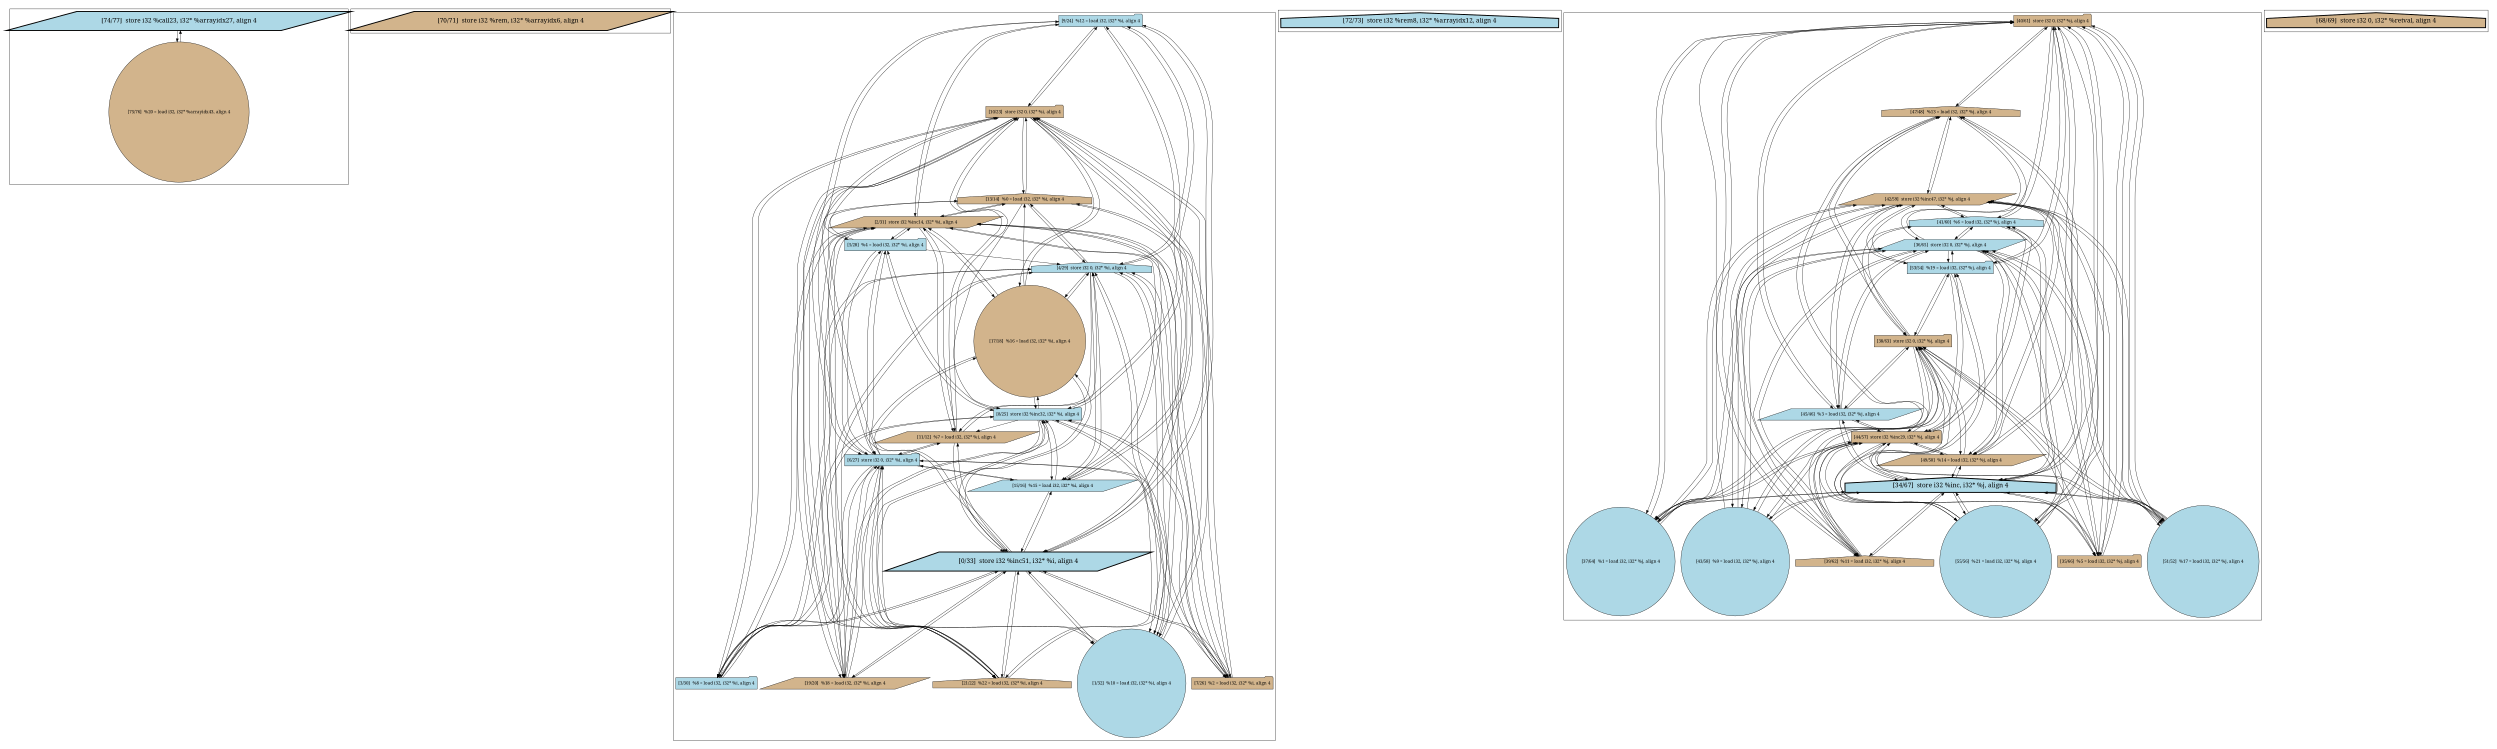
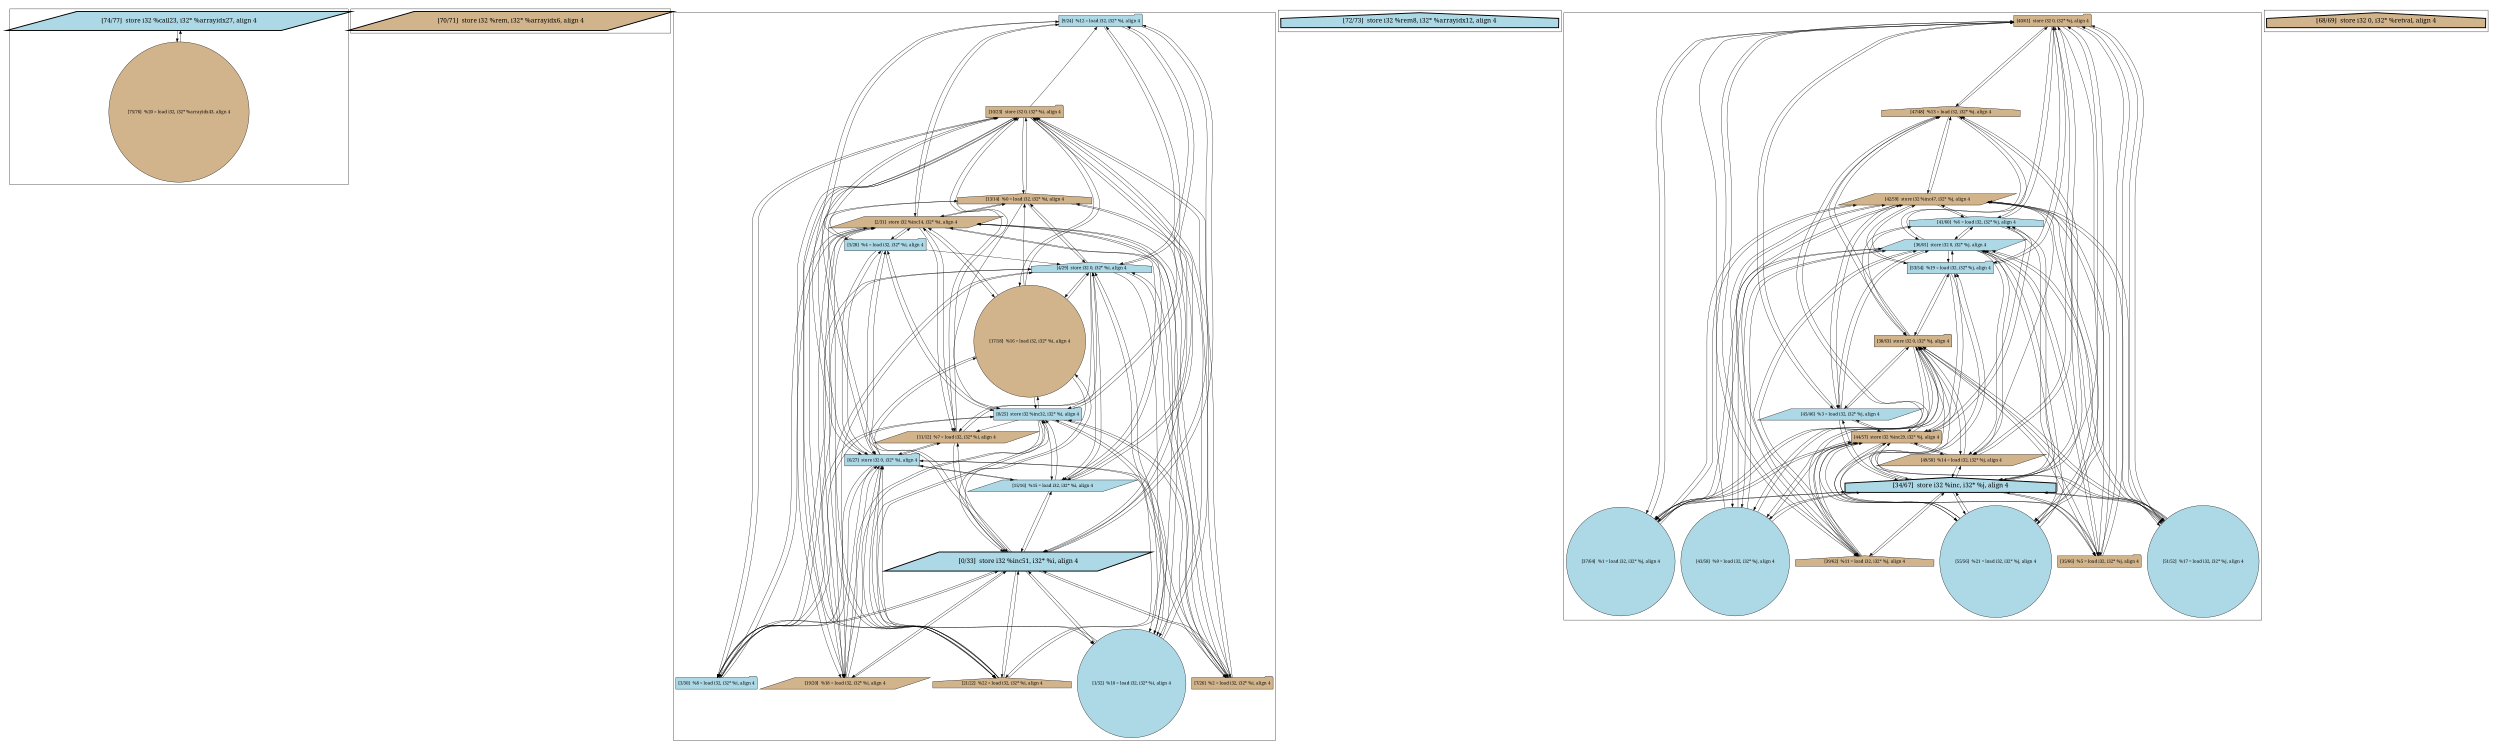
(1062, 65) -> none
(2049, 299) -> none
(1163, 450) -> none
